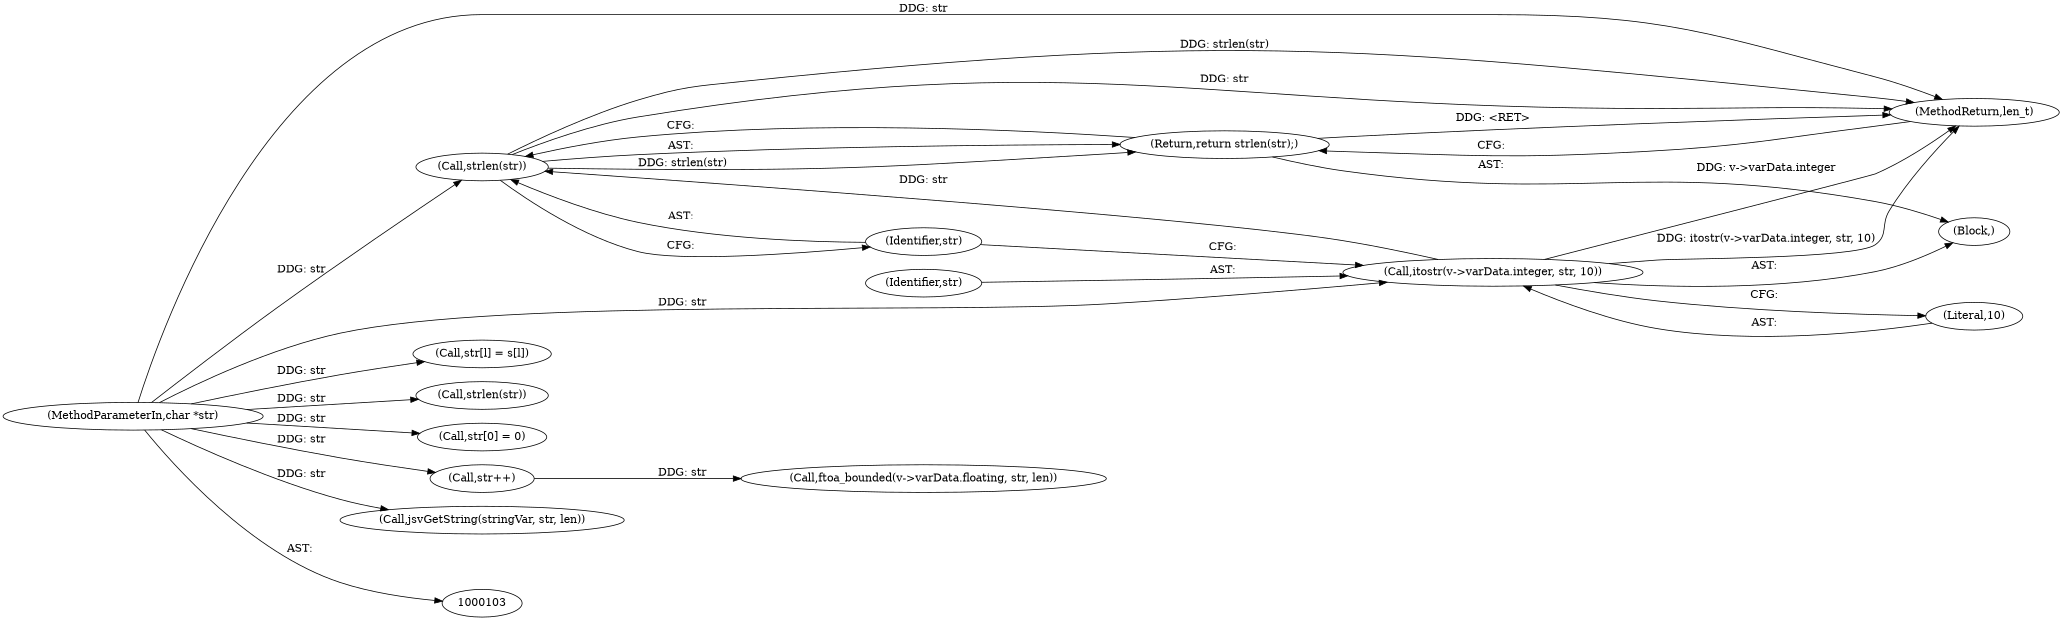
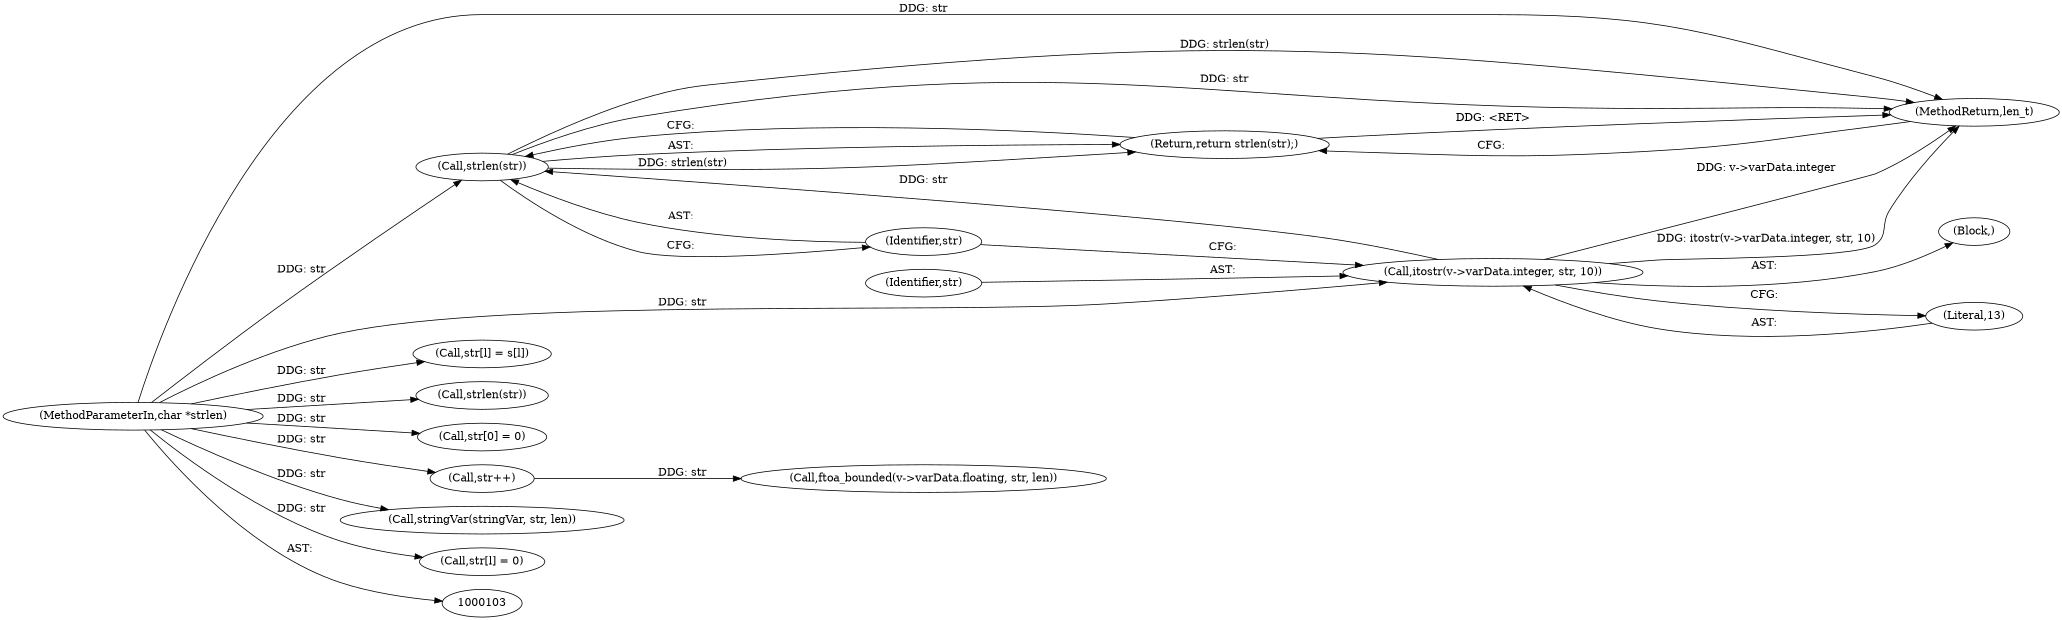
(1607, 183) -> none
(1974, 316) -> (1974, 316)
(133, 416) -> (133, 416)
(482, 520) -> (482, 520)
none -> (482, 562)
